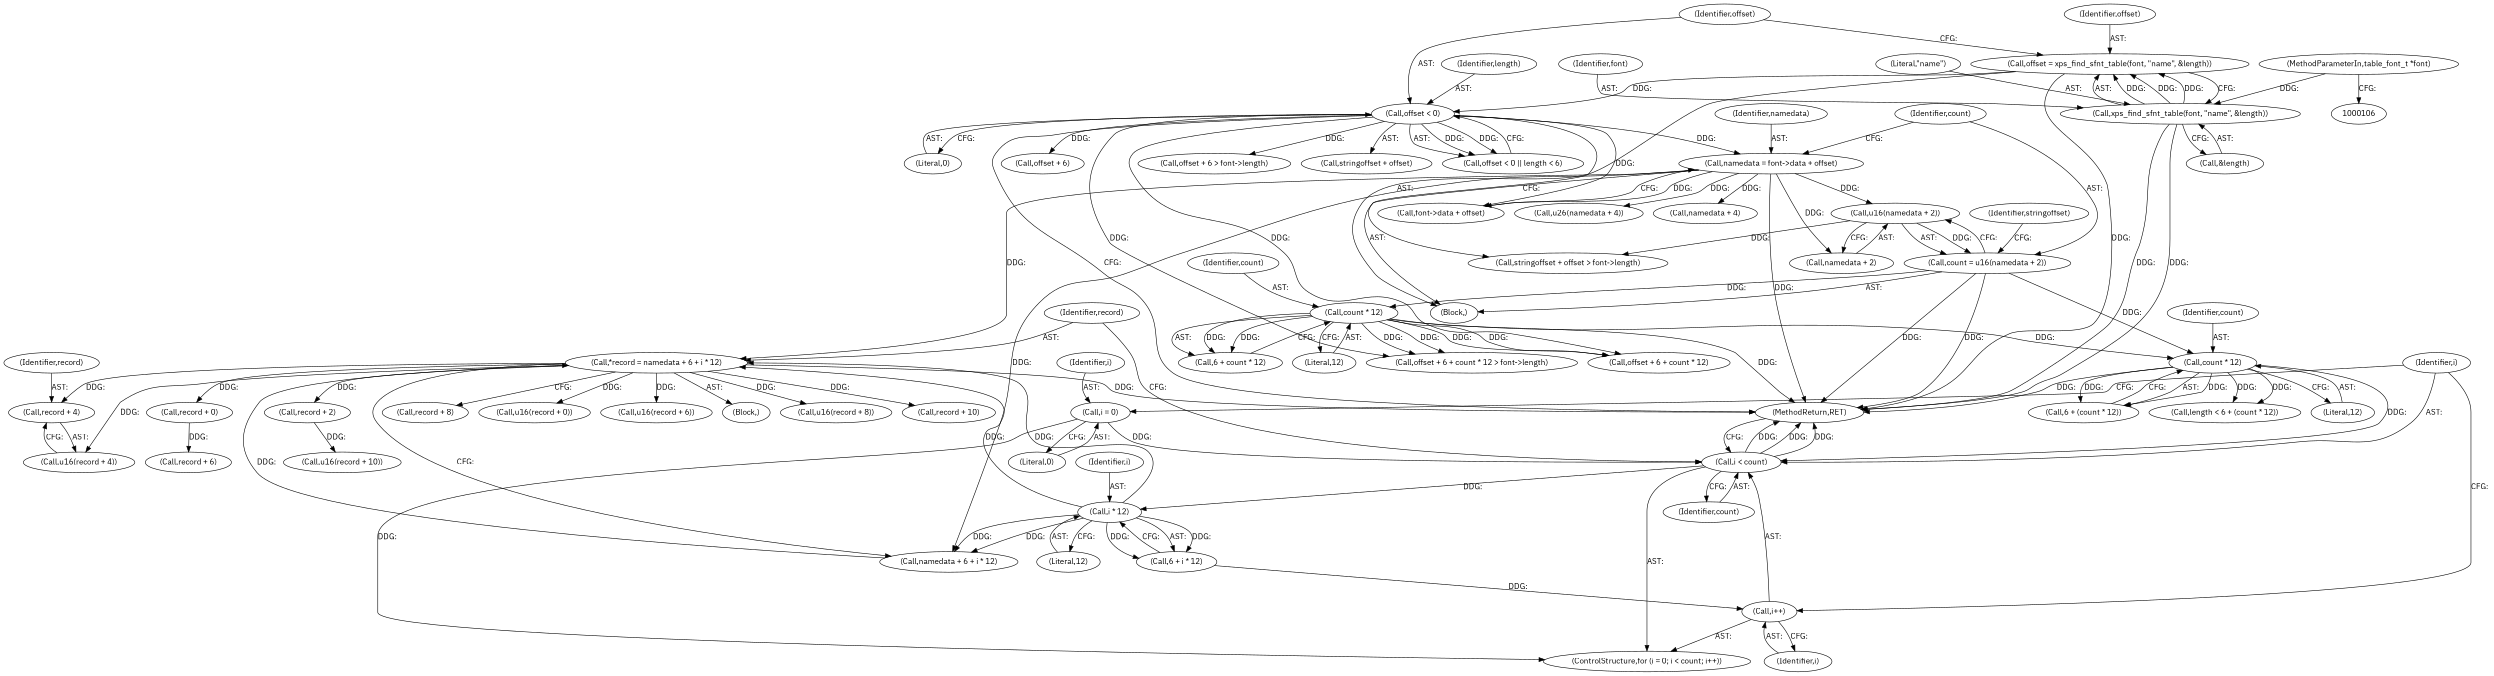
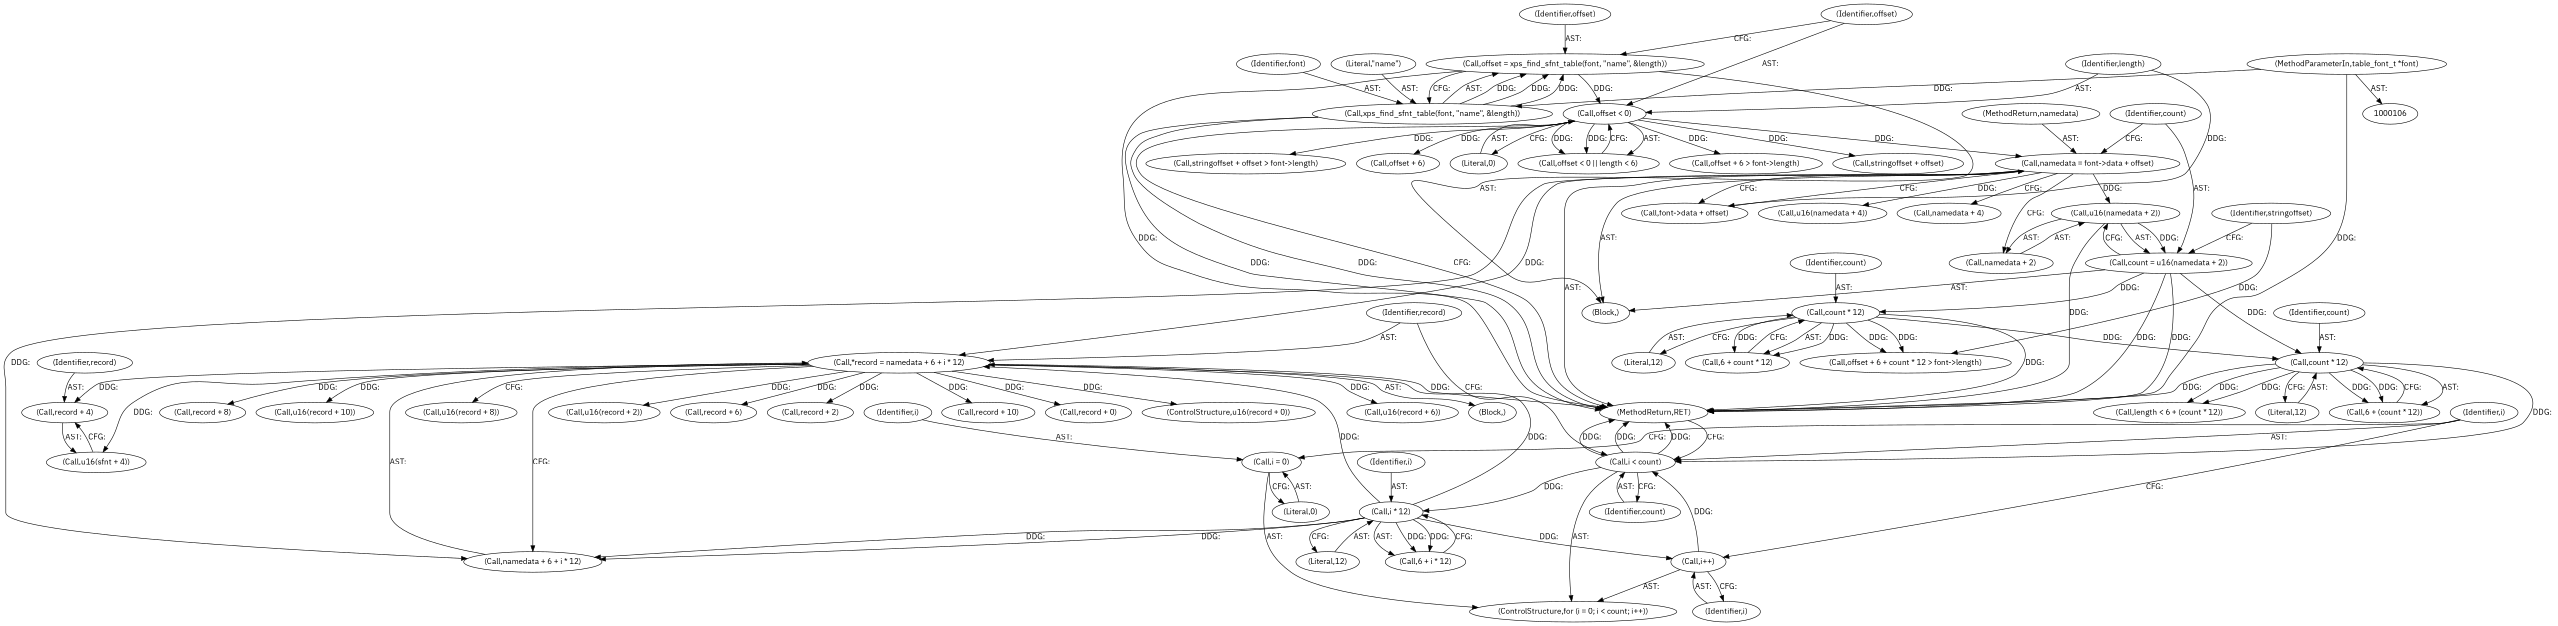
(2369, 89) -> (2380, 89)
(1771, 114) -> (2031, 114)
(1391, 139) -> (1779, 139)
(1611, 139) -> (2032, 193)
(2225, 164) -> none
(1533, 189) -> (1425, 139)
(1684, 189) -> (1749, 189)
(1753, 189) -> (2034, 189)
(1093, 206) -> (2135, 314)
(1579, 213) -> (1823, 213)
(1815, 213) -> (2037, 213)
(1739, 237) -> (1971, 395)
(1860, 238) -> (2032, 238)
(1785, 288) -> (1574, 288)
(1659, 363) -> none
(564, 388) -> (329, 388)
(767, 388) -> (515, 388)
none -> (2160, 389)
(535, 413) -> (1229, 413)
none -> (604, 413)
(189, 435) -> (806, 388)
(323, 435) -> (568, 369)
(1398, 460) -> none
(79, 462) -> (96, 462)
(268, 462) -> (399, 462)
(388, 537) -> (1276, 537)
(1774, 537) -> (1704, 512)
(1476, 587) -> (1541, 542)
